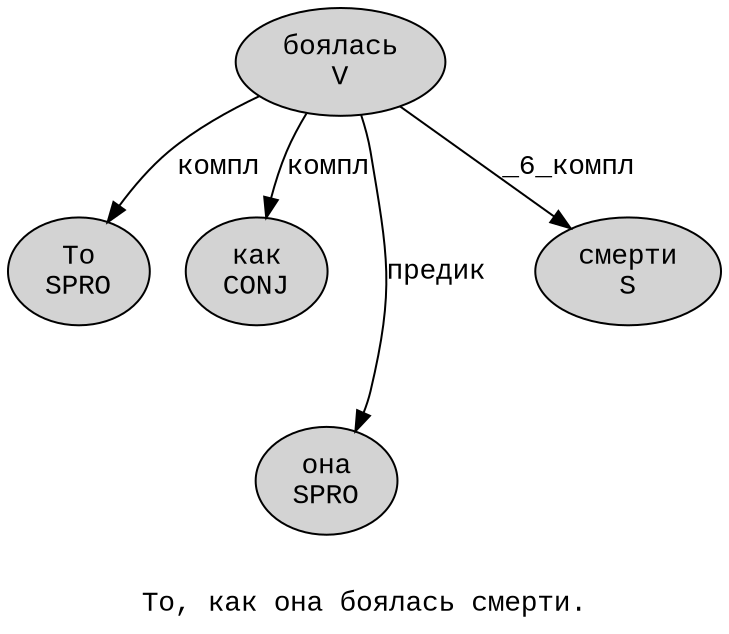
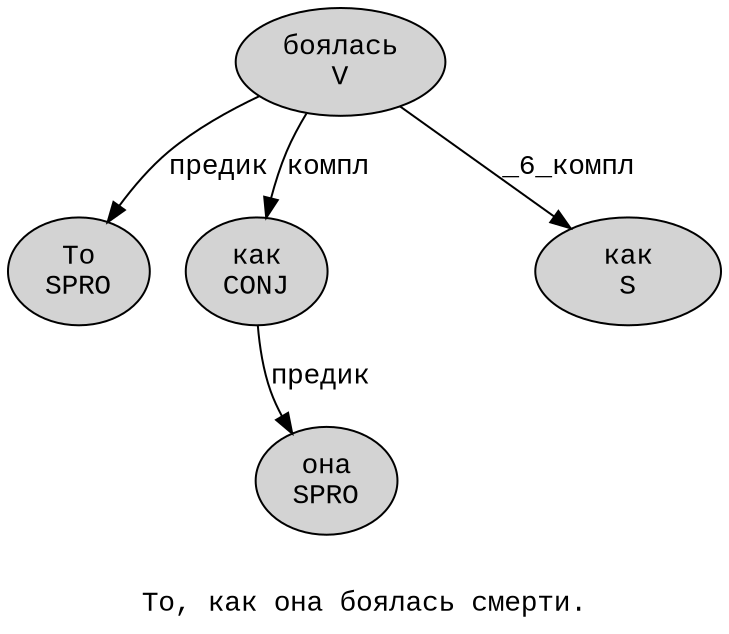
(219, 167) -> (219, 167)
(386, 264) -> (265, 372)
(628, 271) -> (628, 271)
